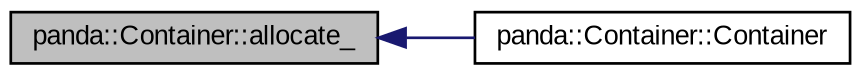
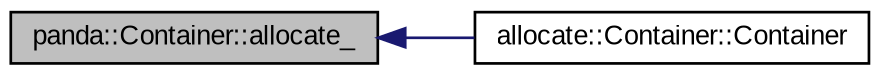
(663, 38) -> (672, 38)
